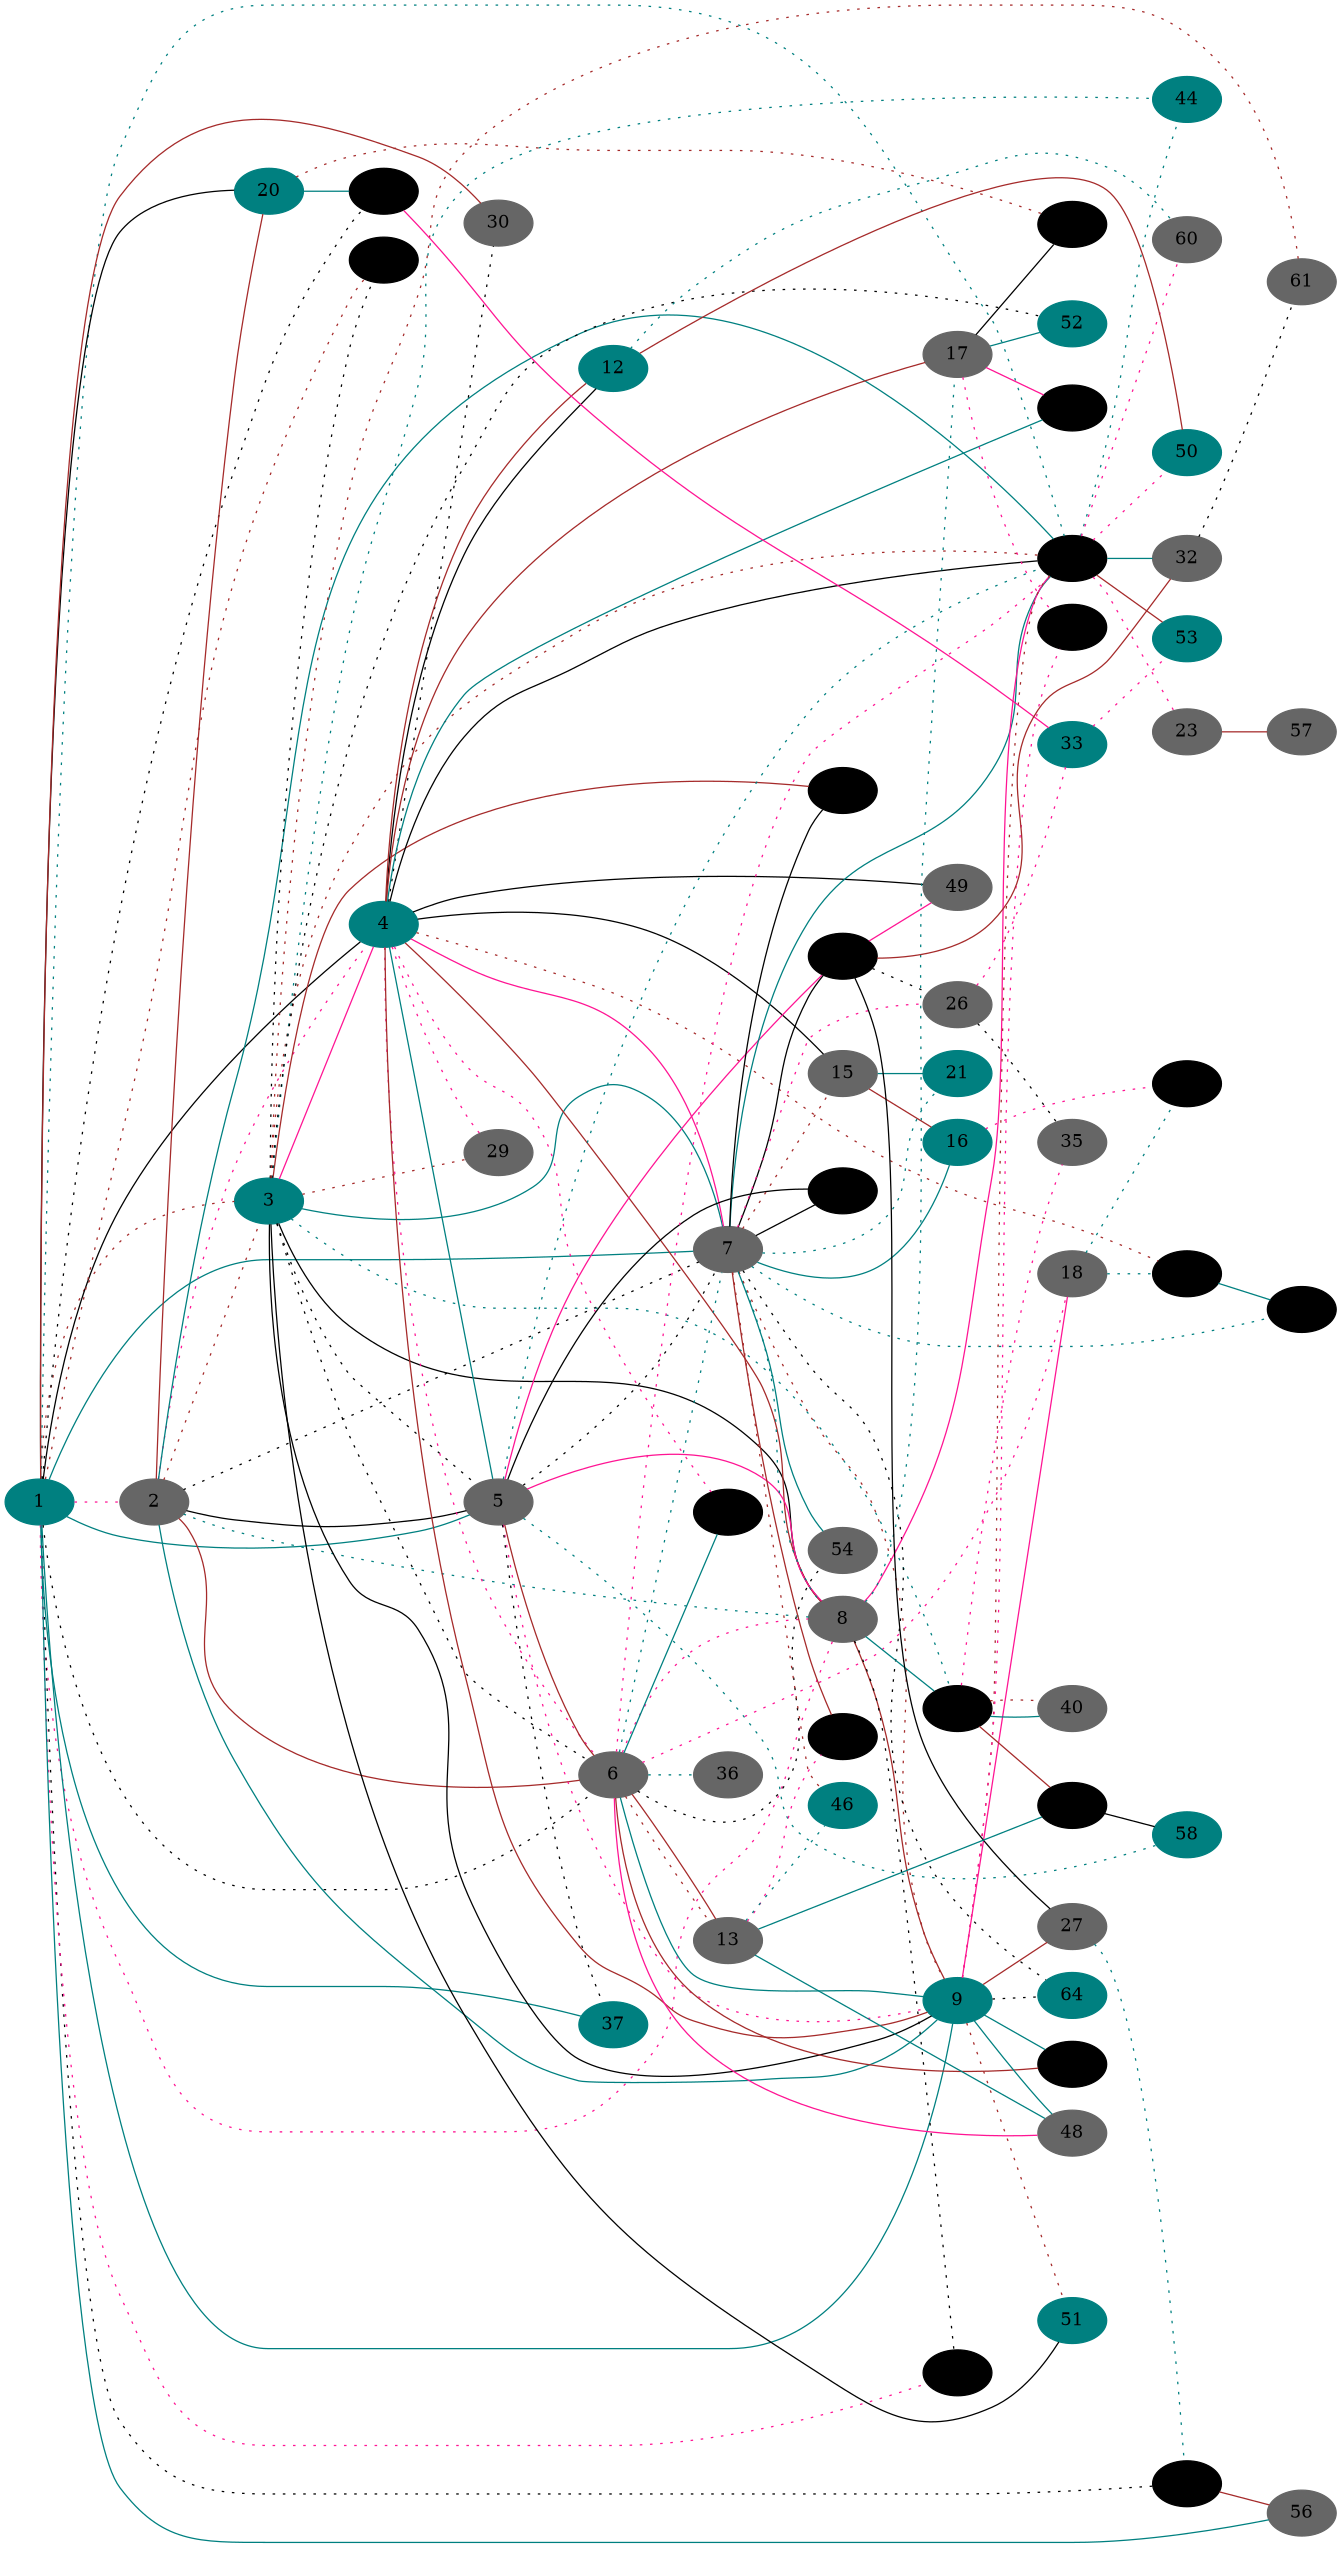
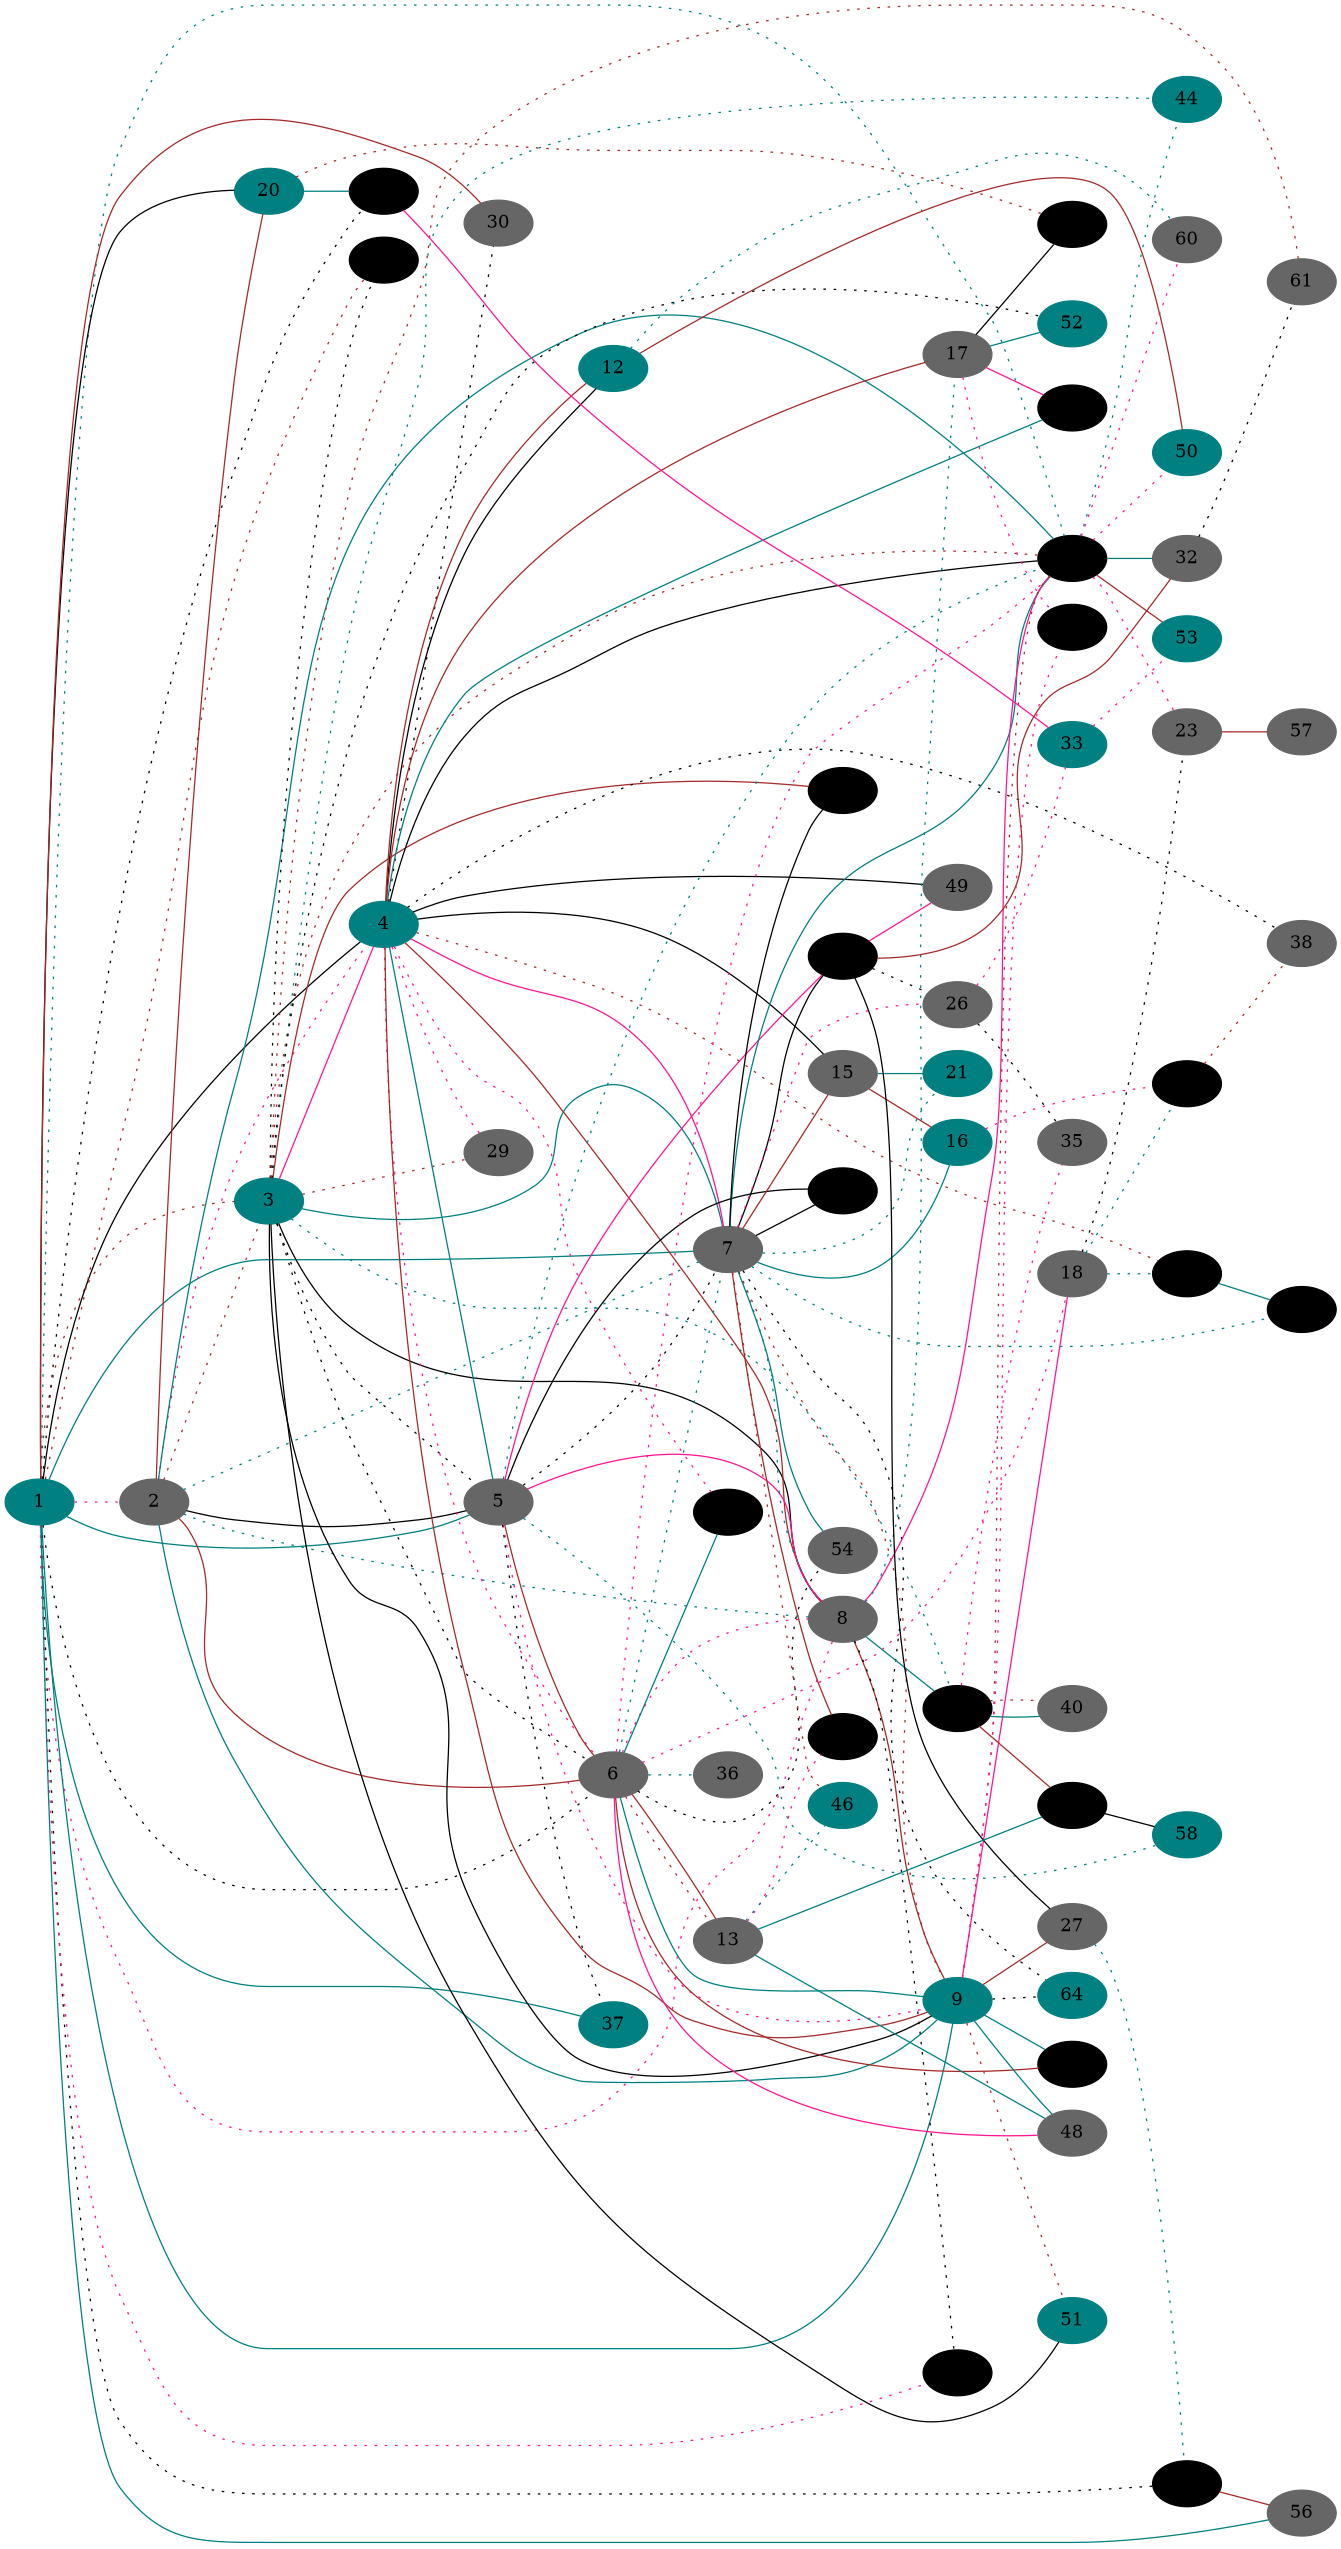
none -> (1302, 943)
none -> (1144, 1006)
(785, 1162) -> (785, 1162)
(403, 1393) -> (403, 1393)
